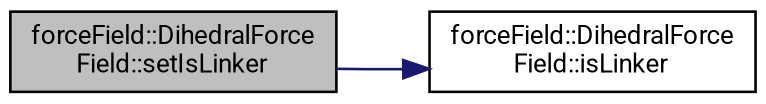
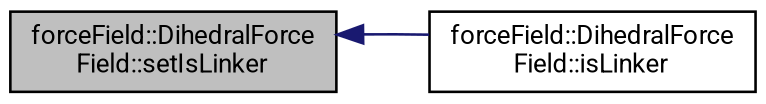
(370, 69) -> (396, 34)
